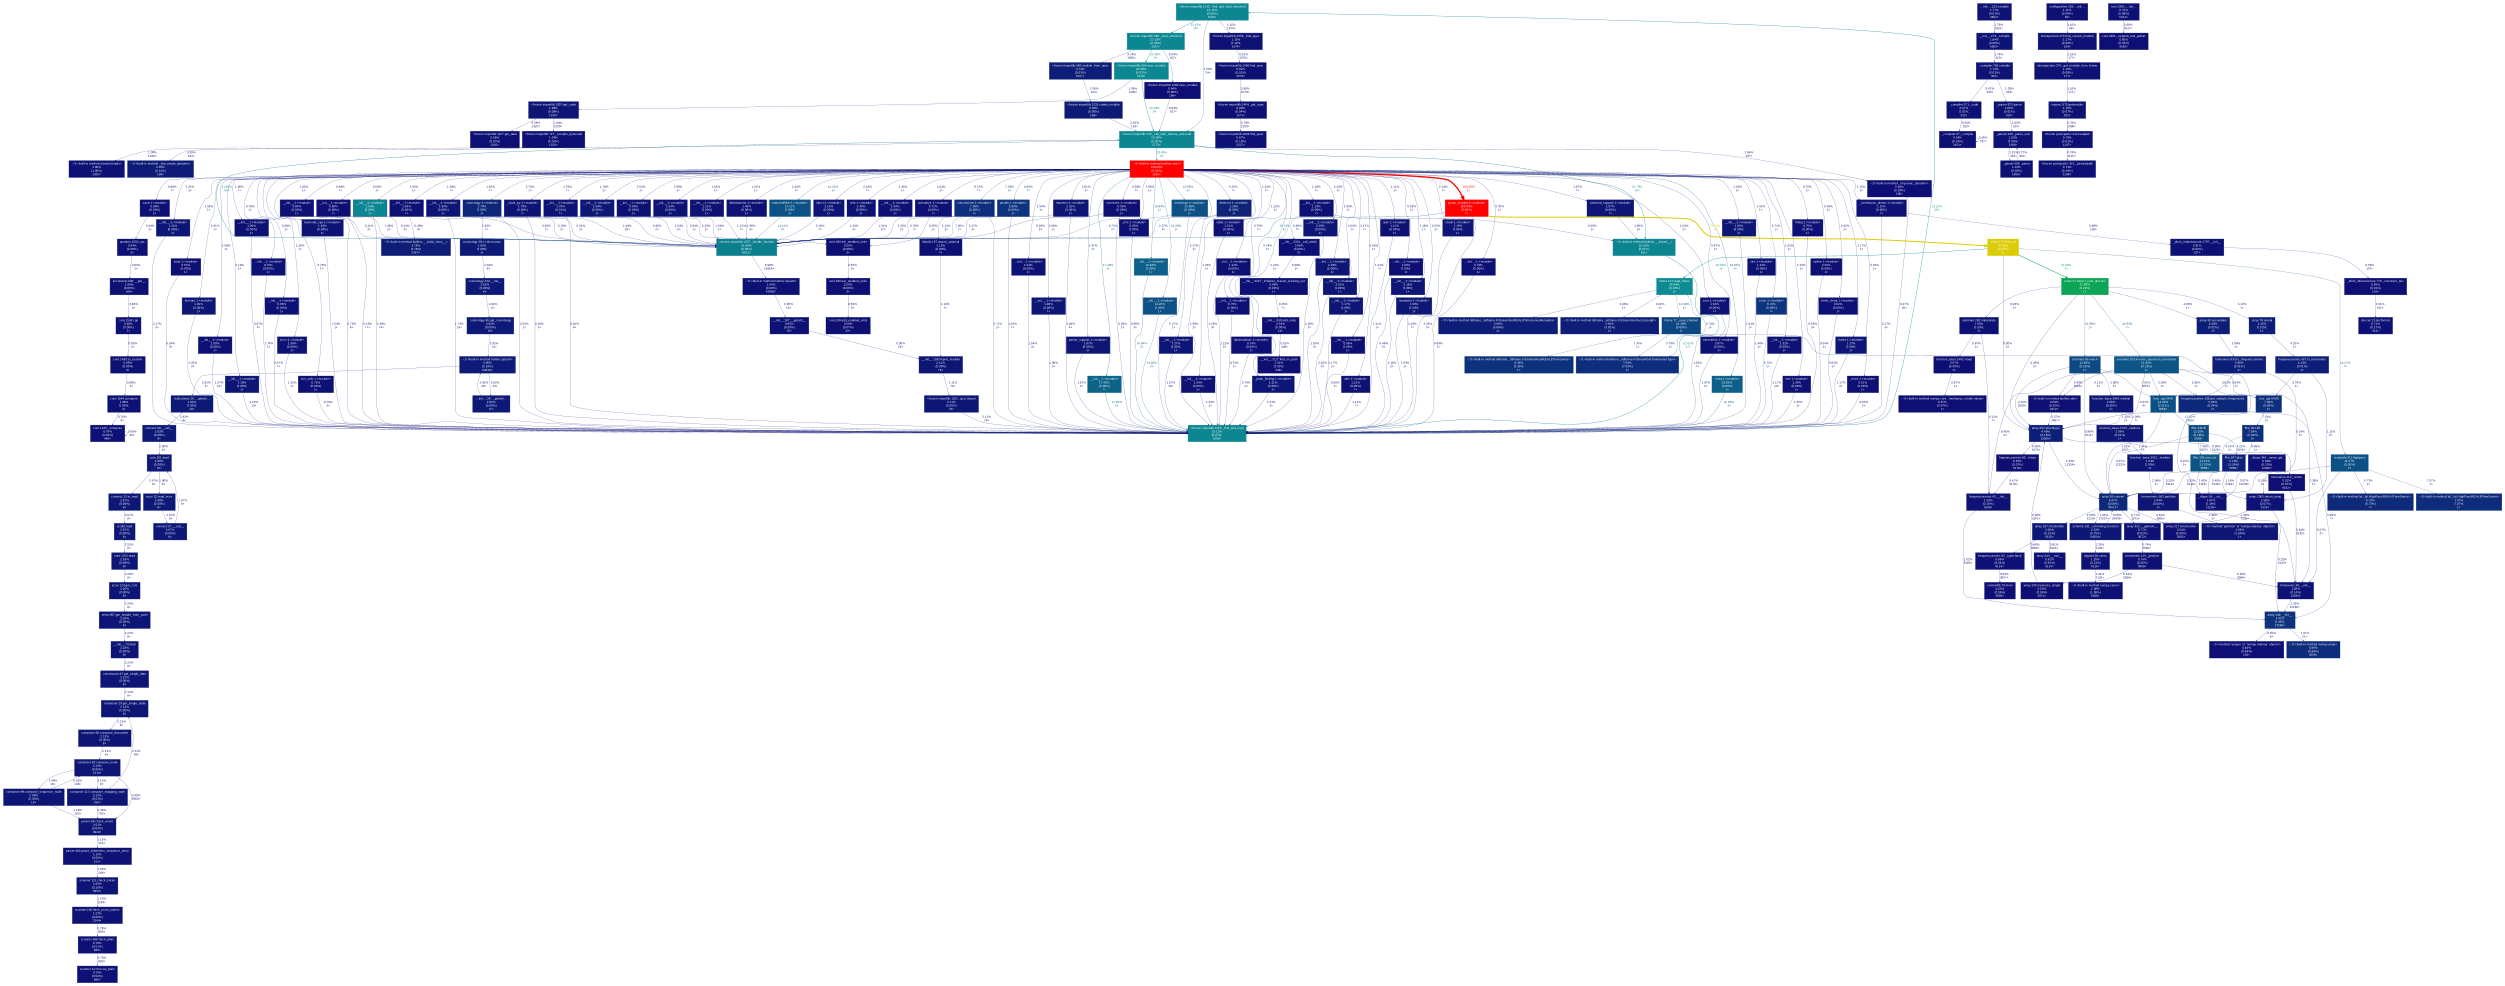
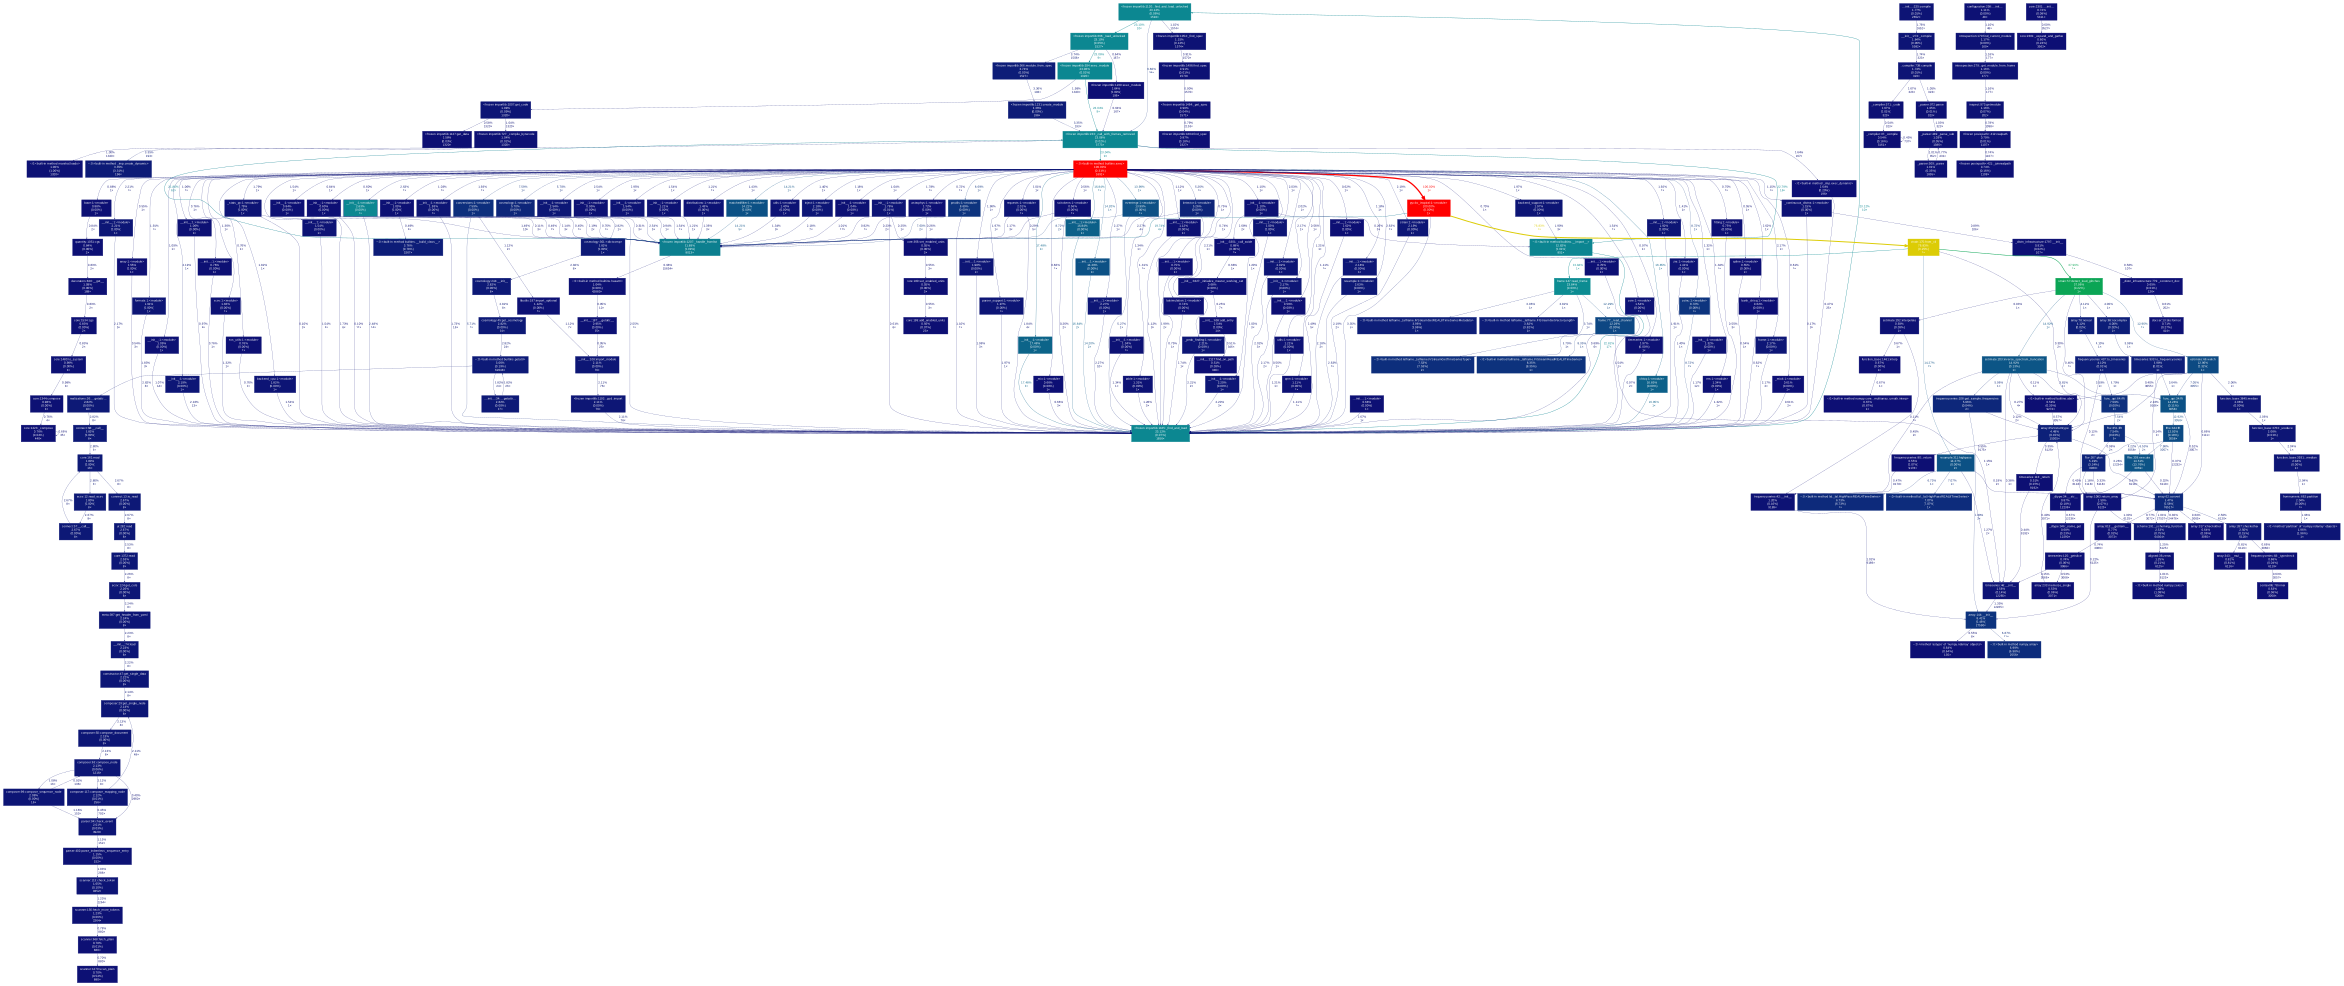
(630, 172) -> none
(2236, 482) -> (2065, 516)
